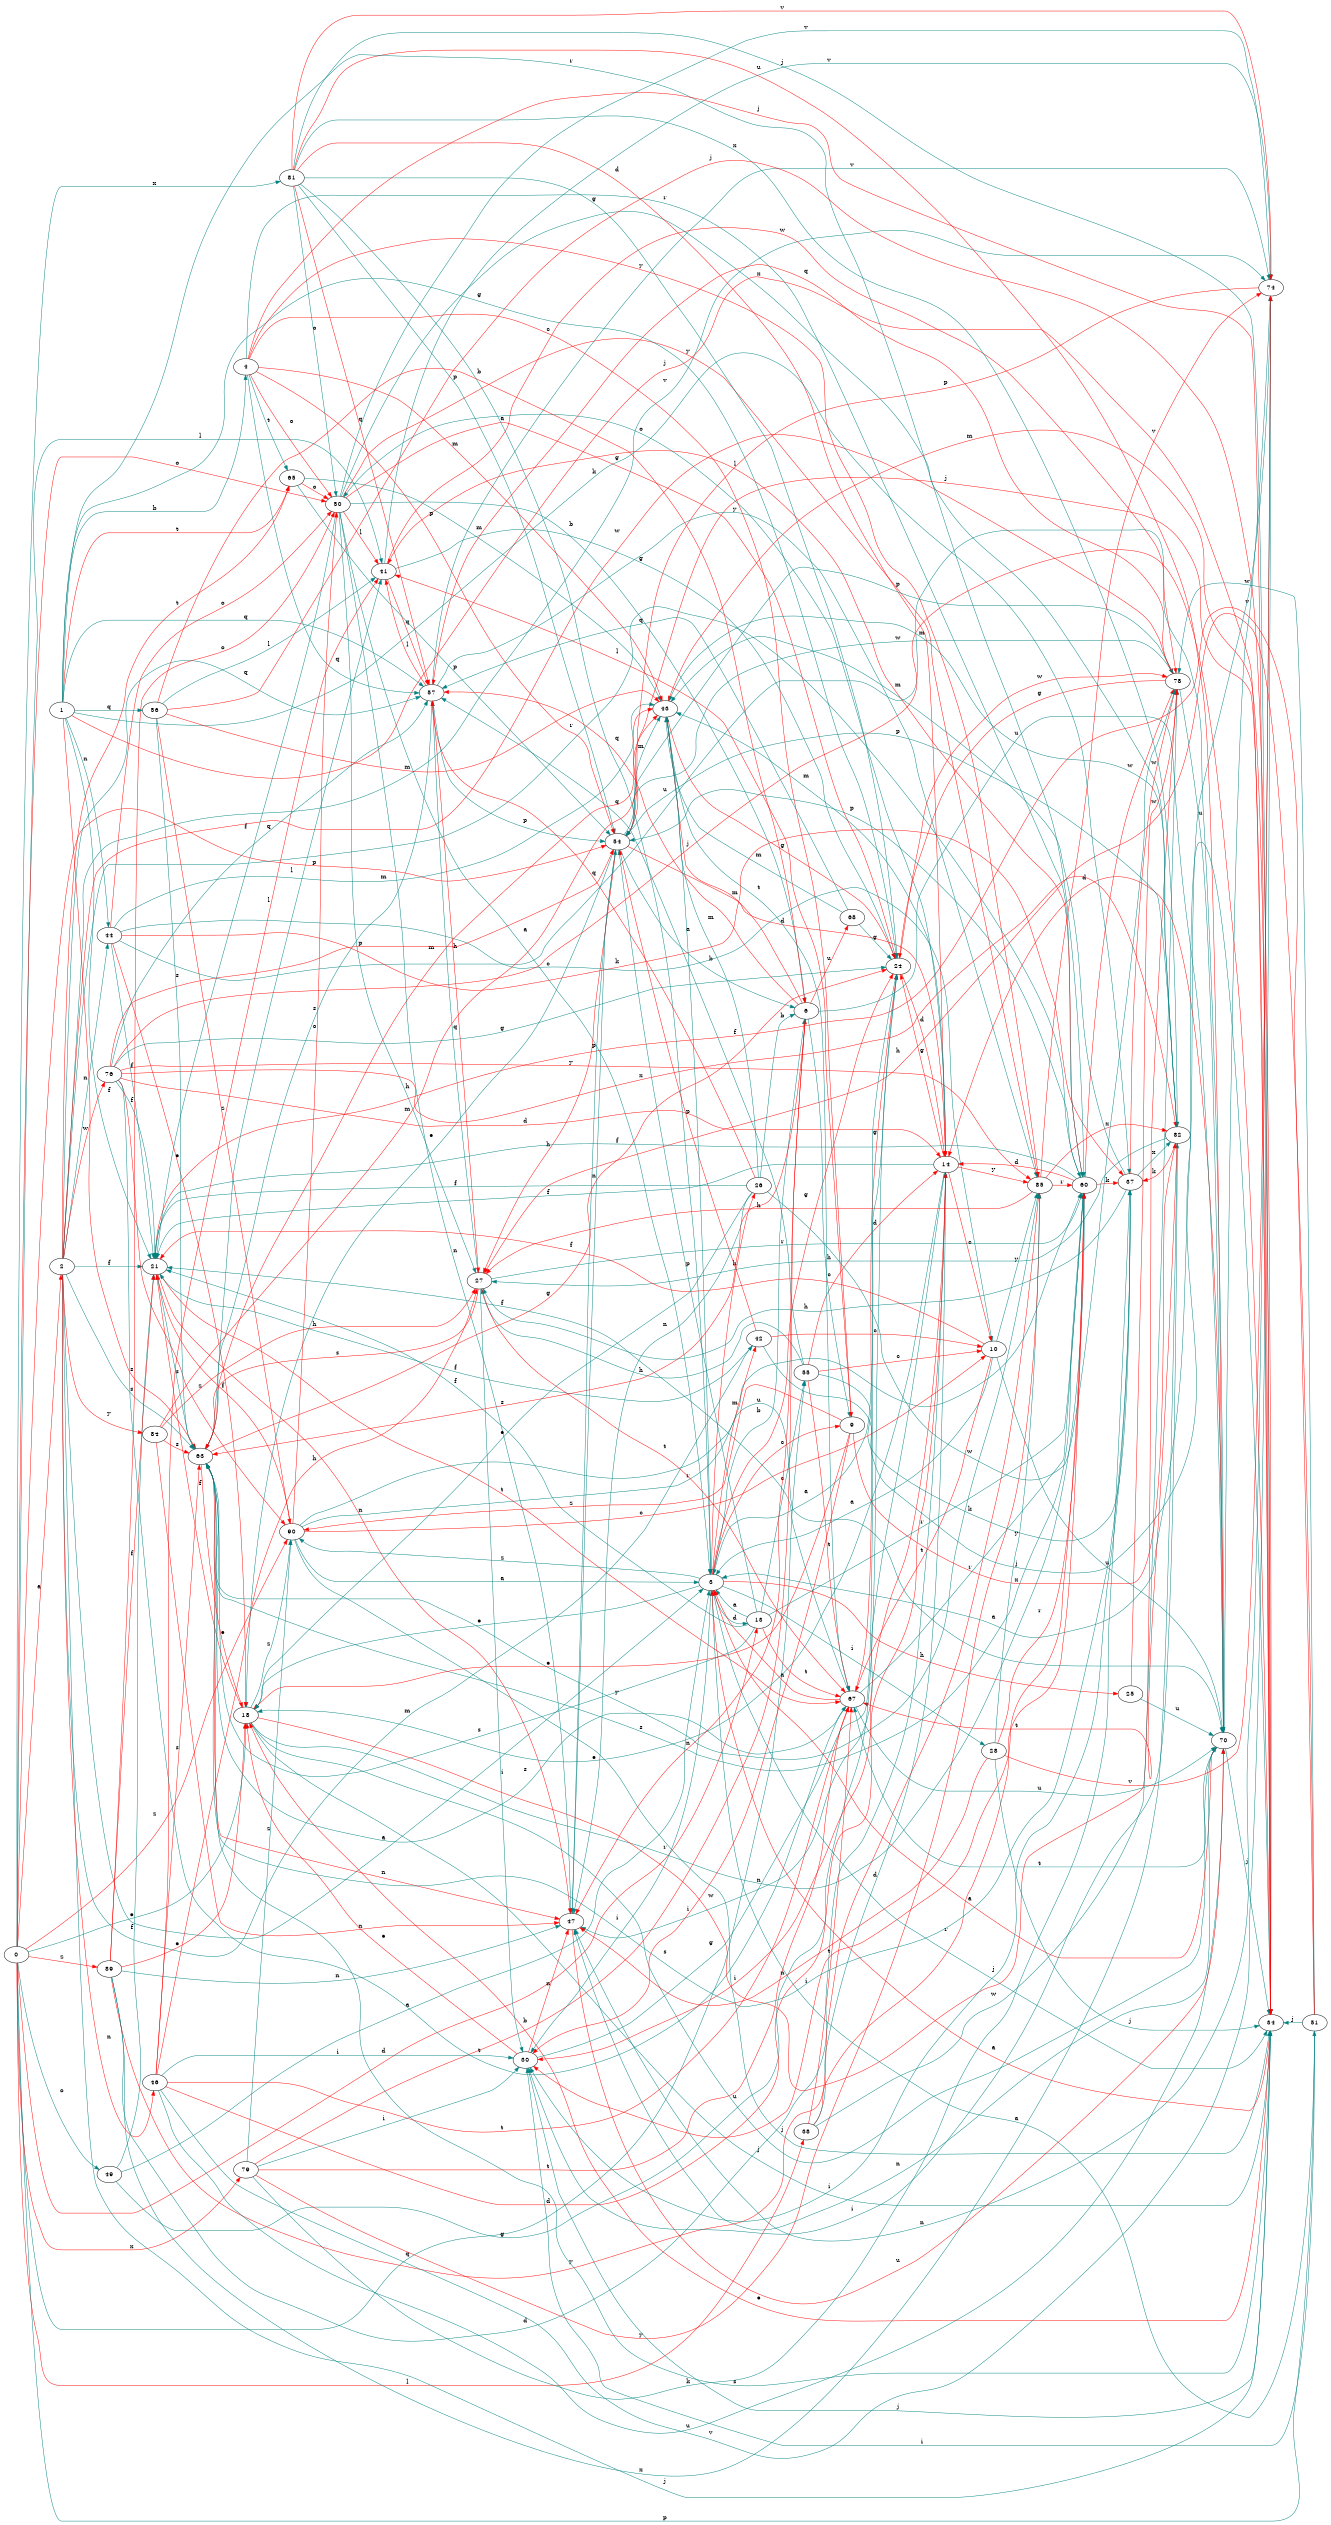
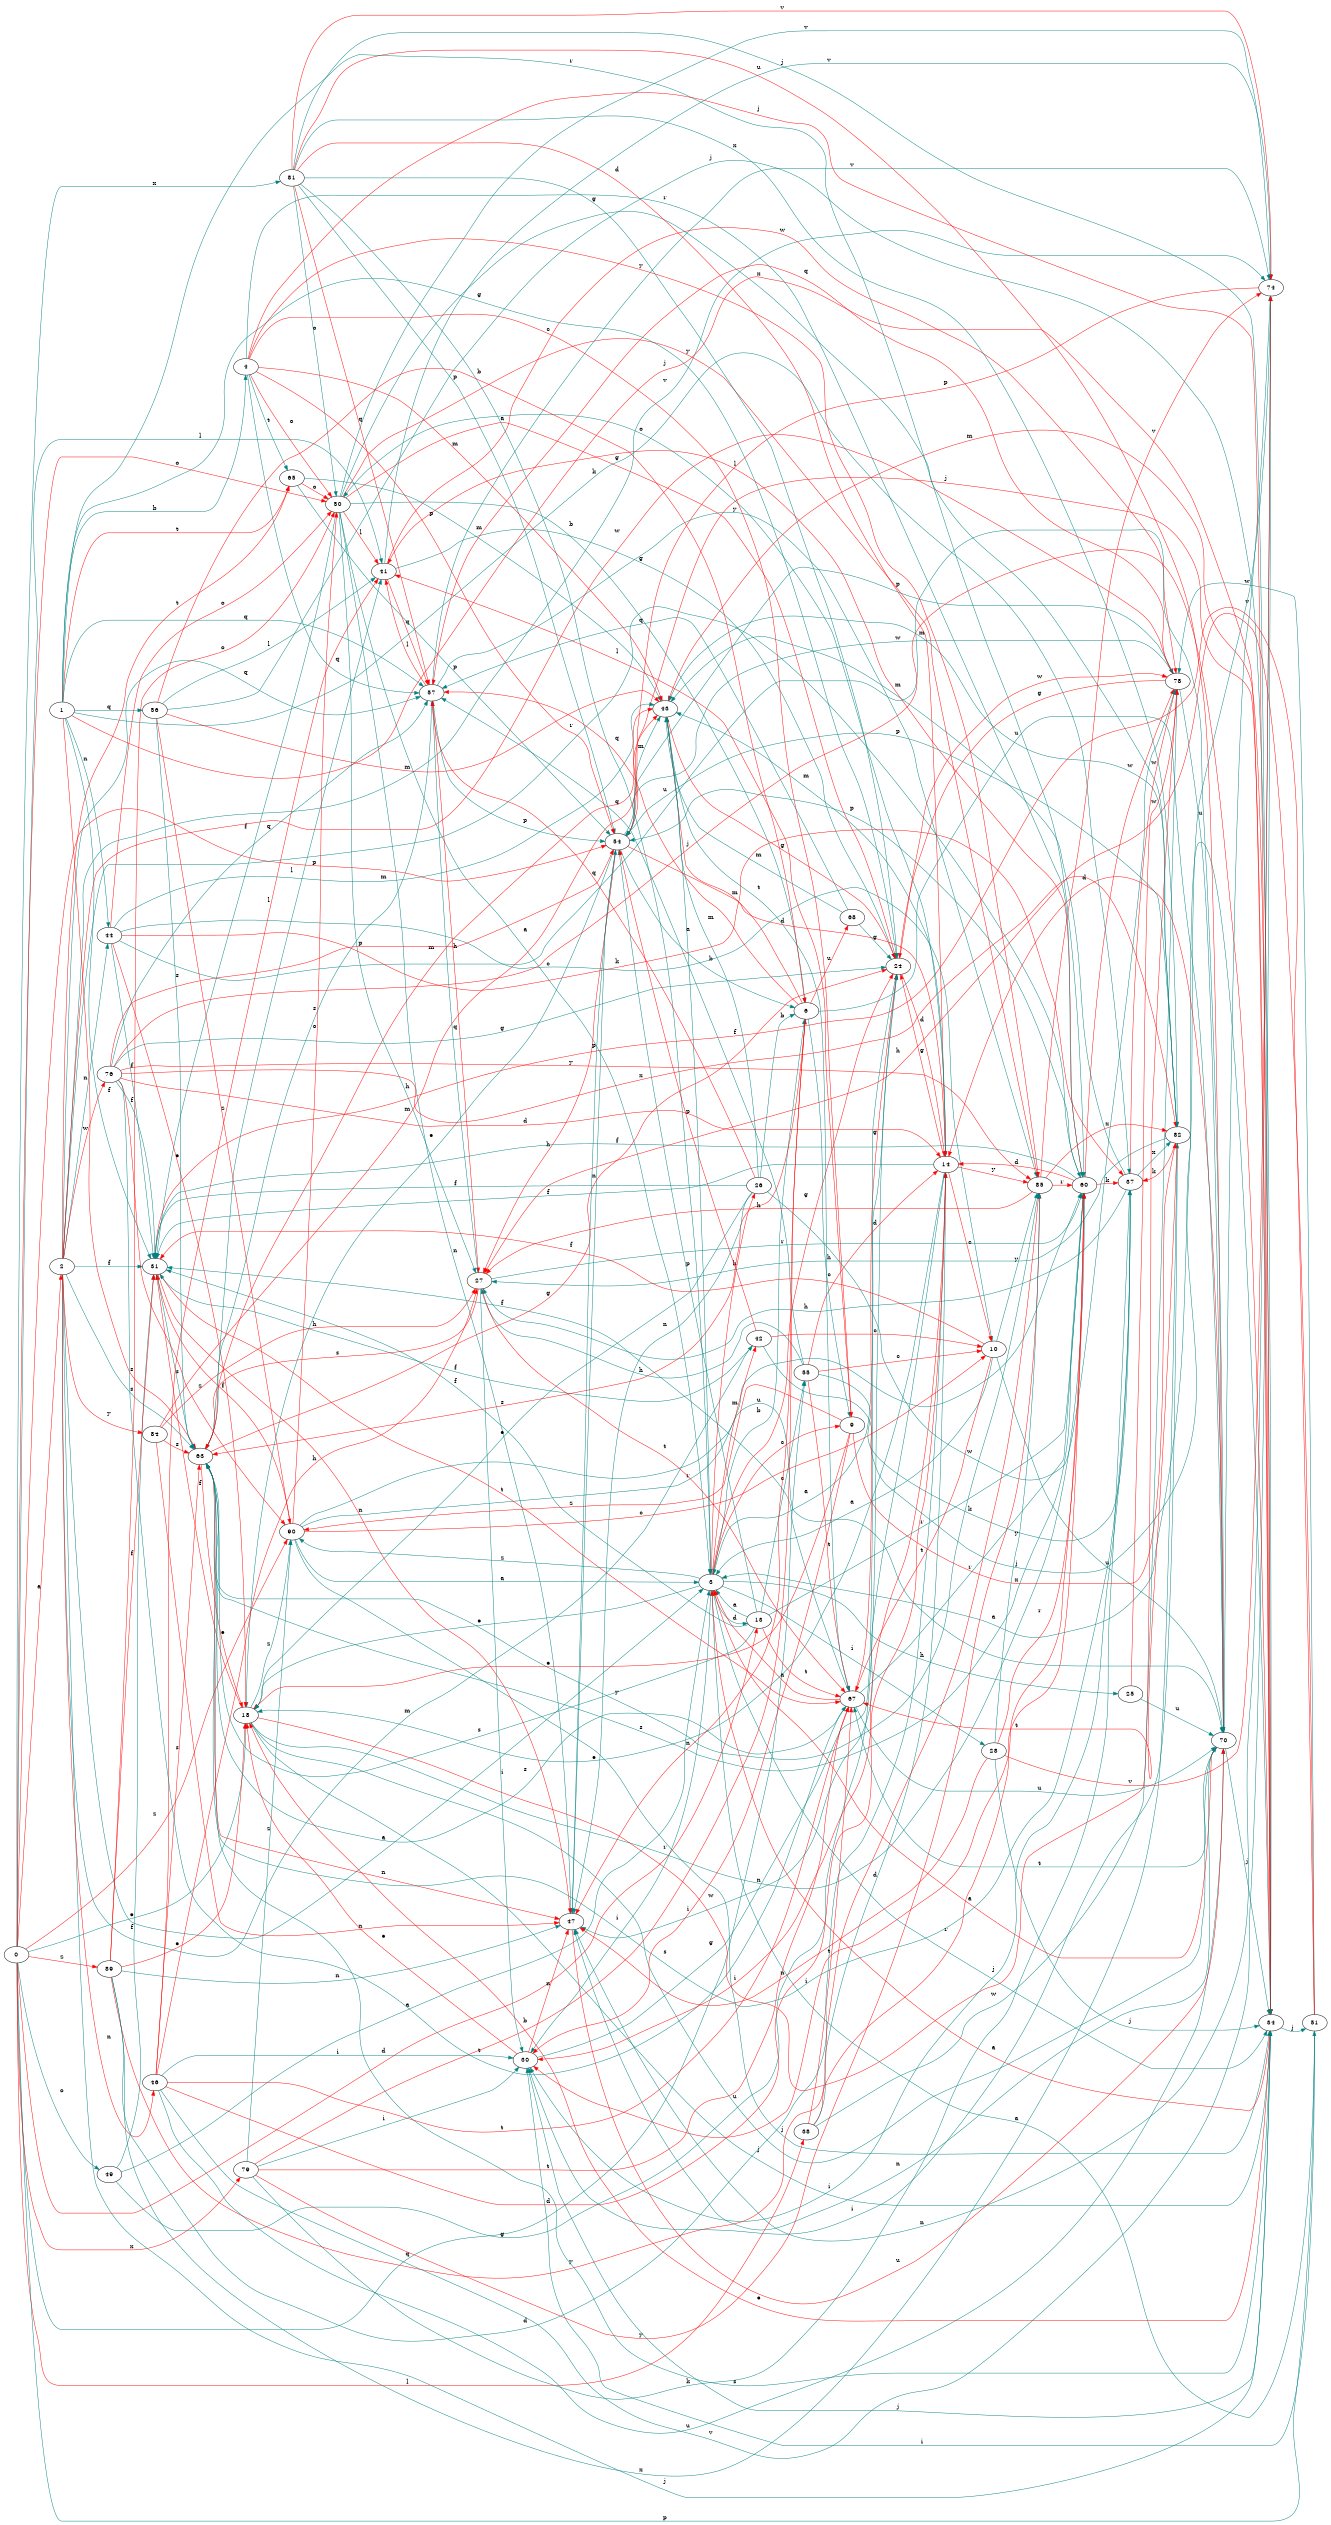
(1241, 520) -> (1241, 520)
(155, 1267) -> (155, 1267)
(910, 1655) -> (910, 1655)
(1295, 2023) -> (1291, 2031)
